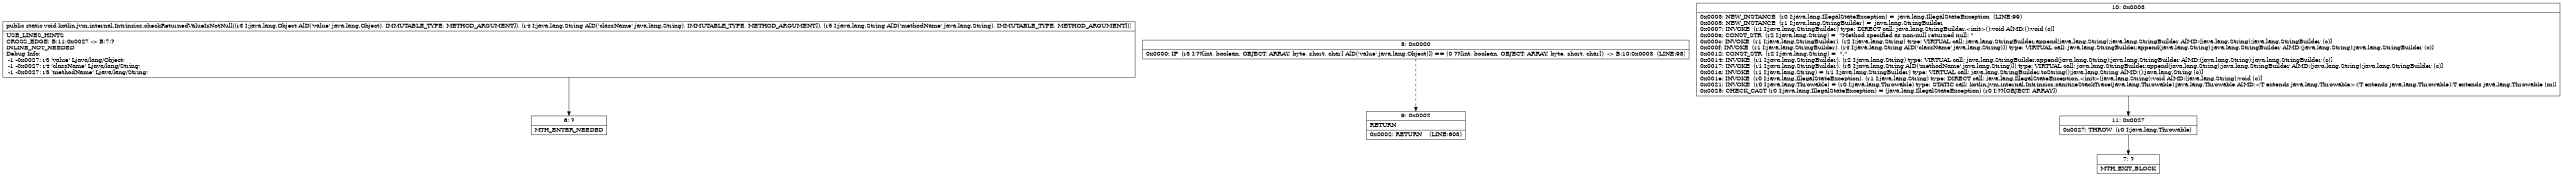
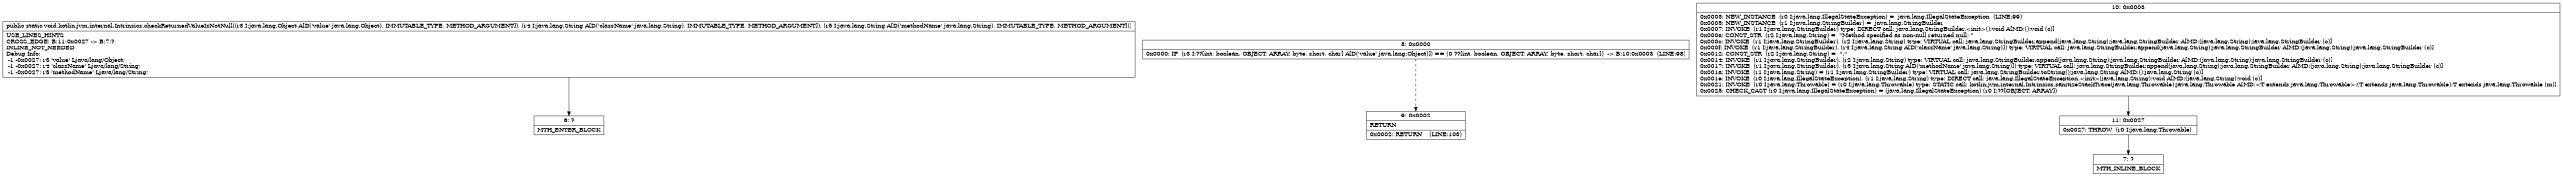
(569, 130) -> (569, 130)
(1416, 135) -> (1416, 135)
(2128, 169) -> (2128, 169)
